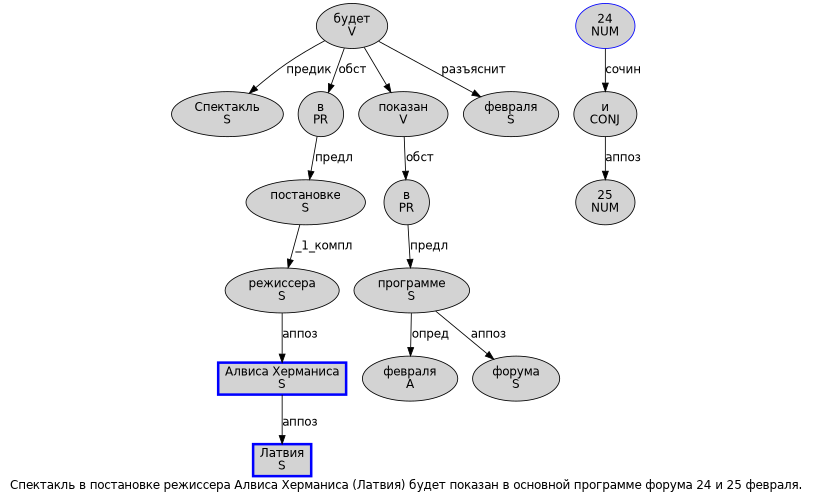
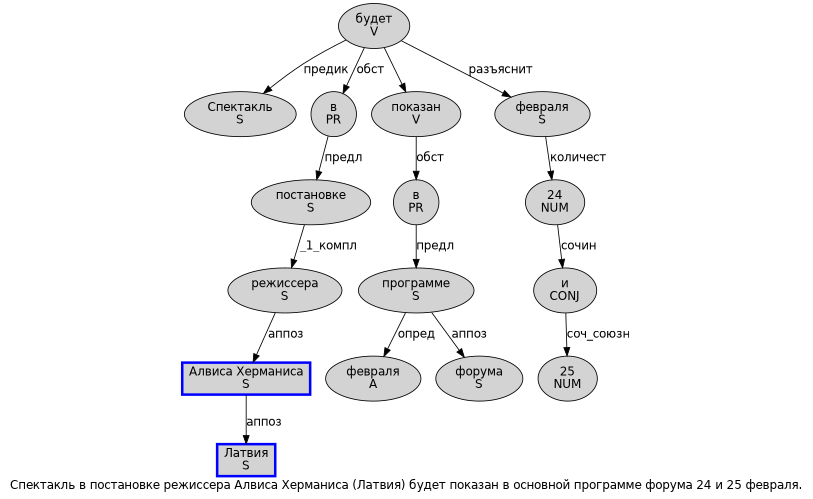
(605, 26) -> (555, 202)
none -> (548, 154)
(623, 158) -> (599, 335)
